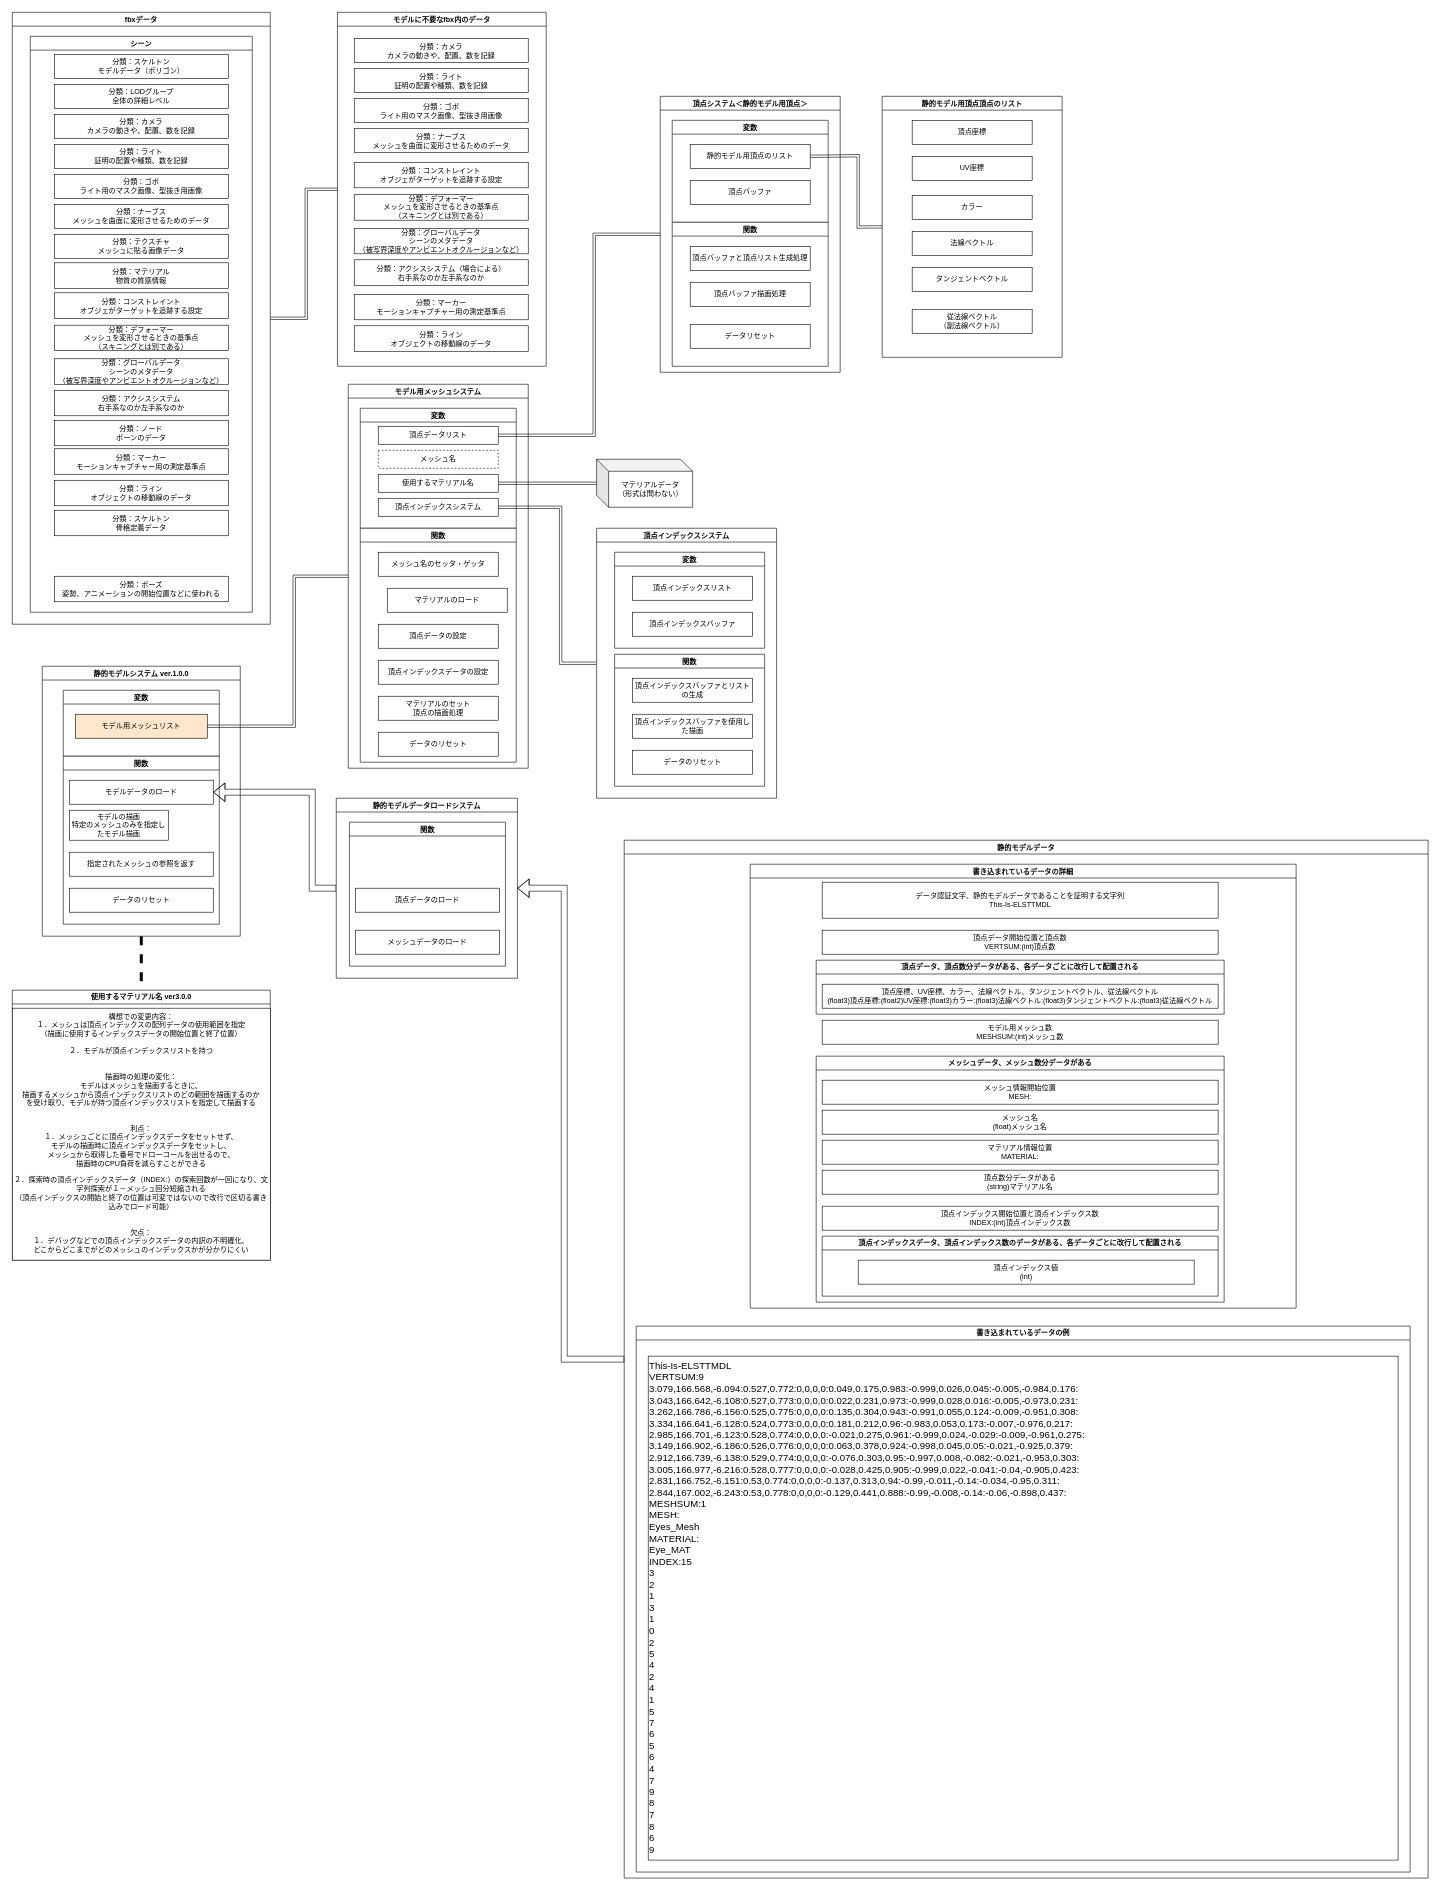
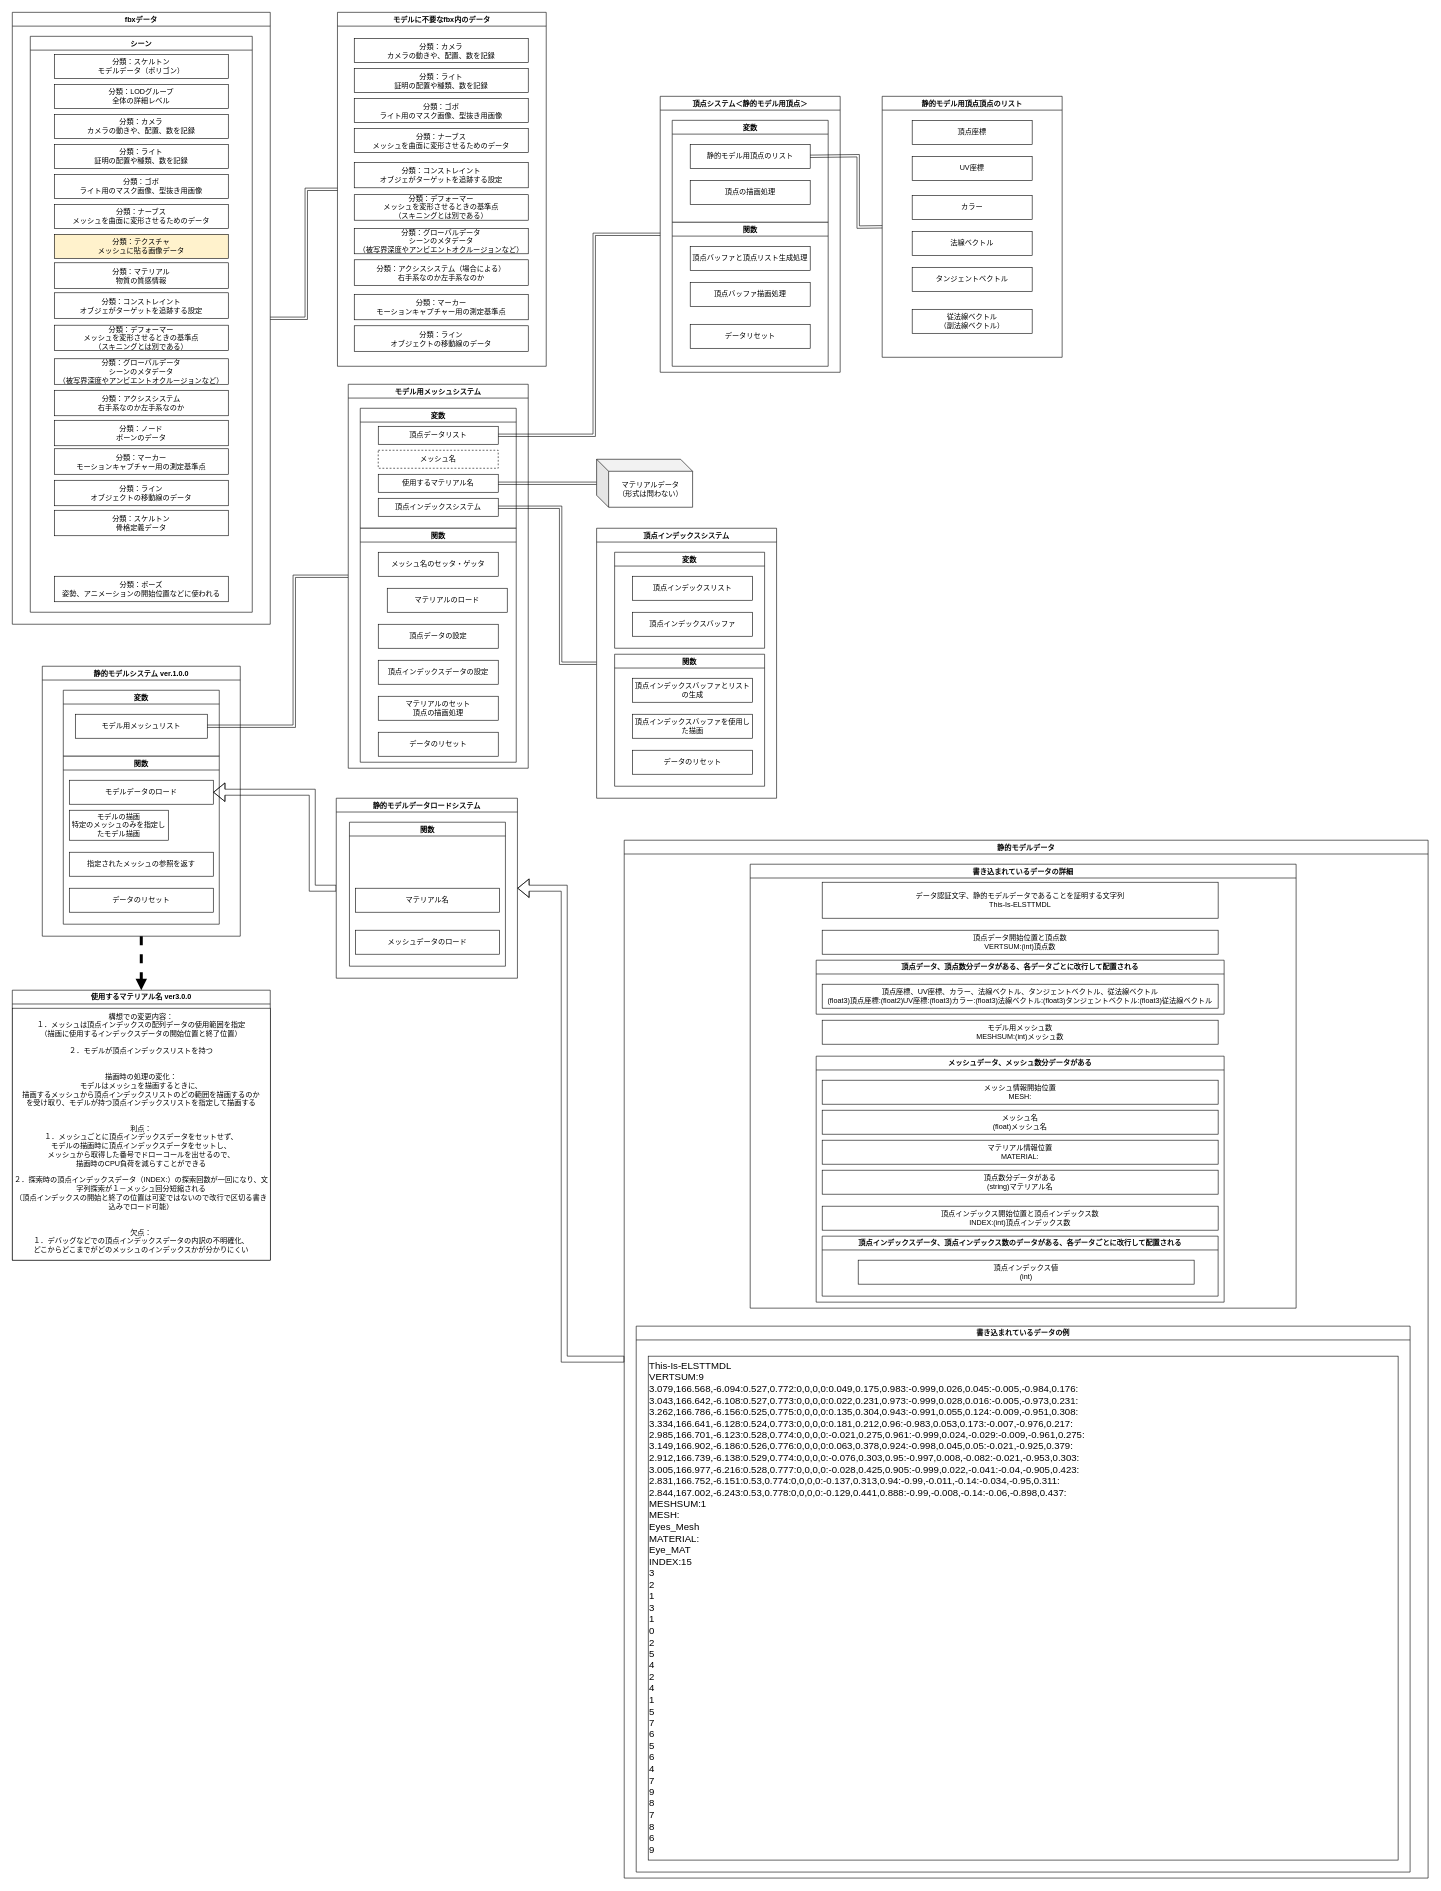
(750, 192) -> (750, 192)
(141, 246) -> (141, 246)
(141, 726) -> (141, 726)
(428, 900) -> (428, 900)
(141, 983) -> (141, 978)
